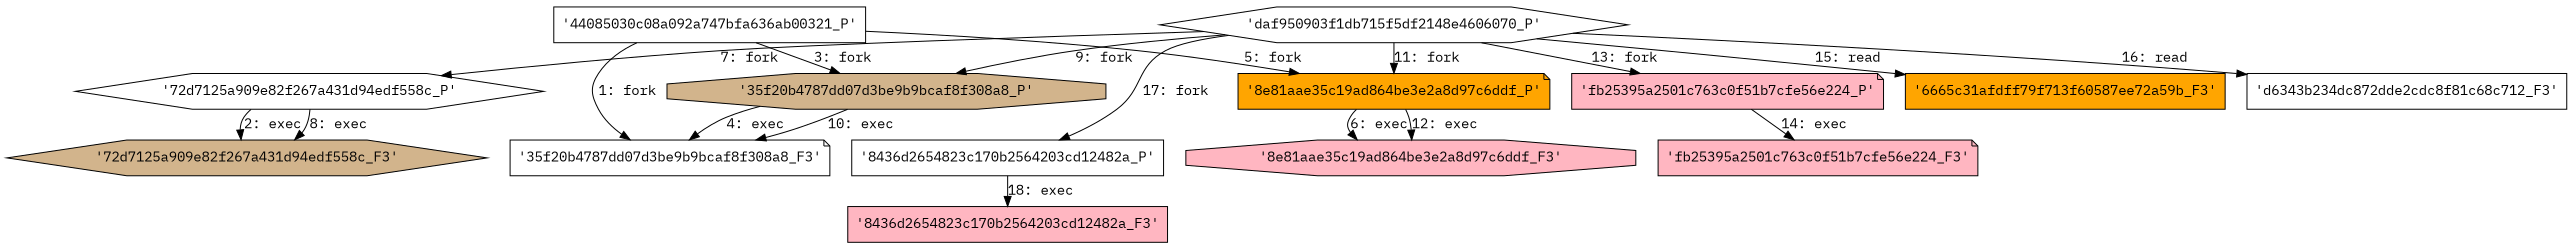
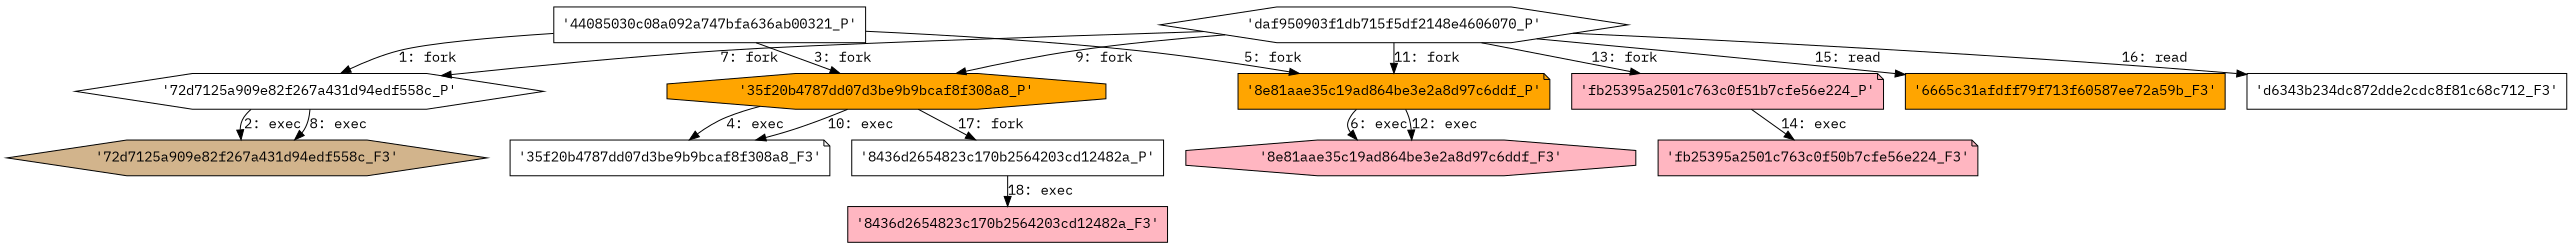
(1142, 74) -> (942, 122)
(593, 84) -> (450, 42)
(886, 91) -> (886, 91)
(1818, 158) -> (1818, 158)
